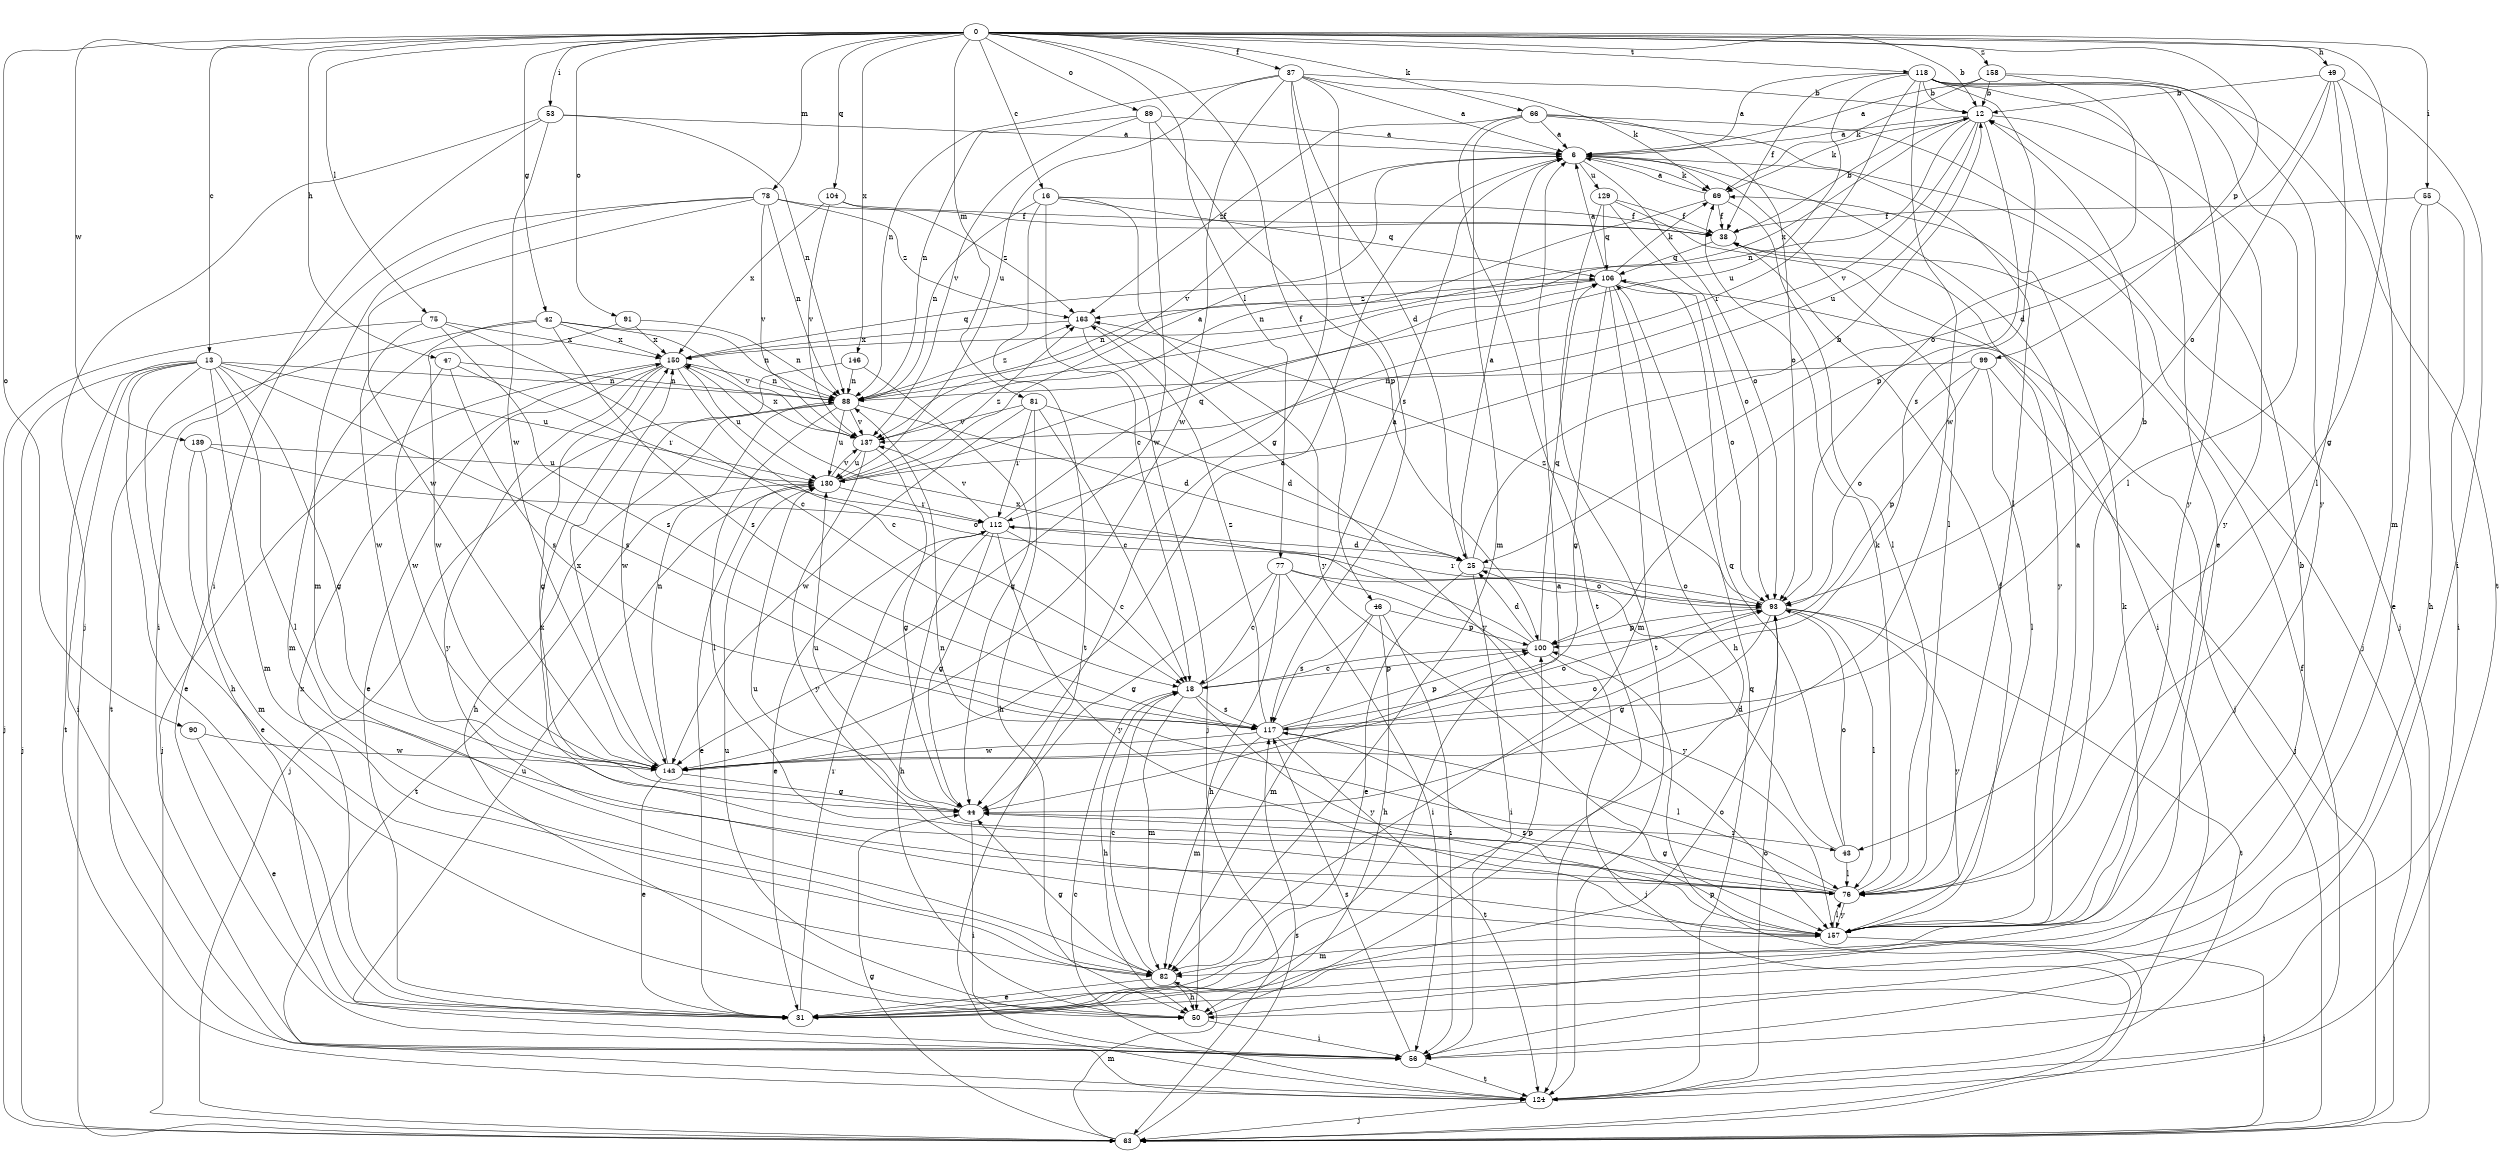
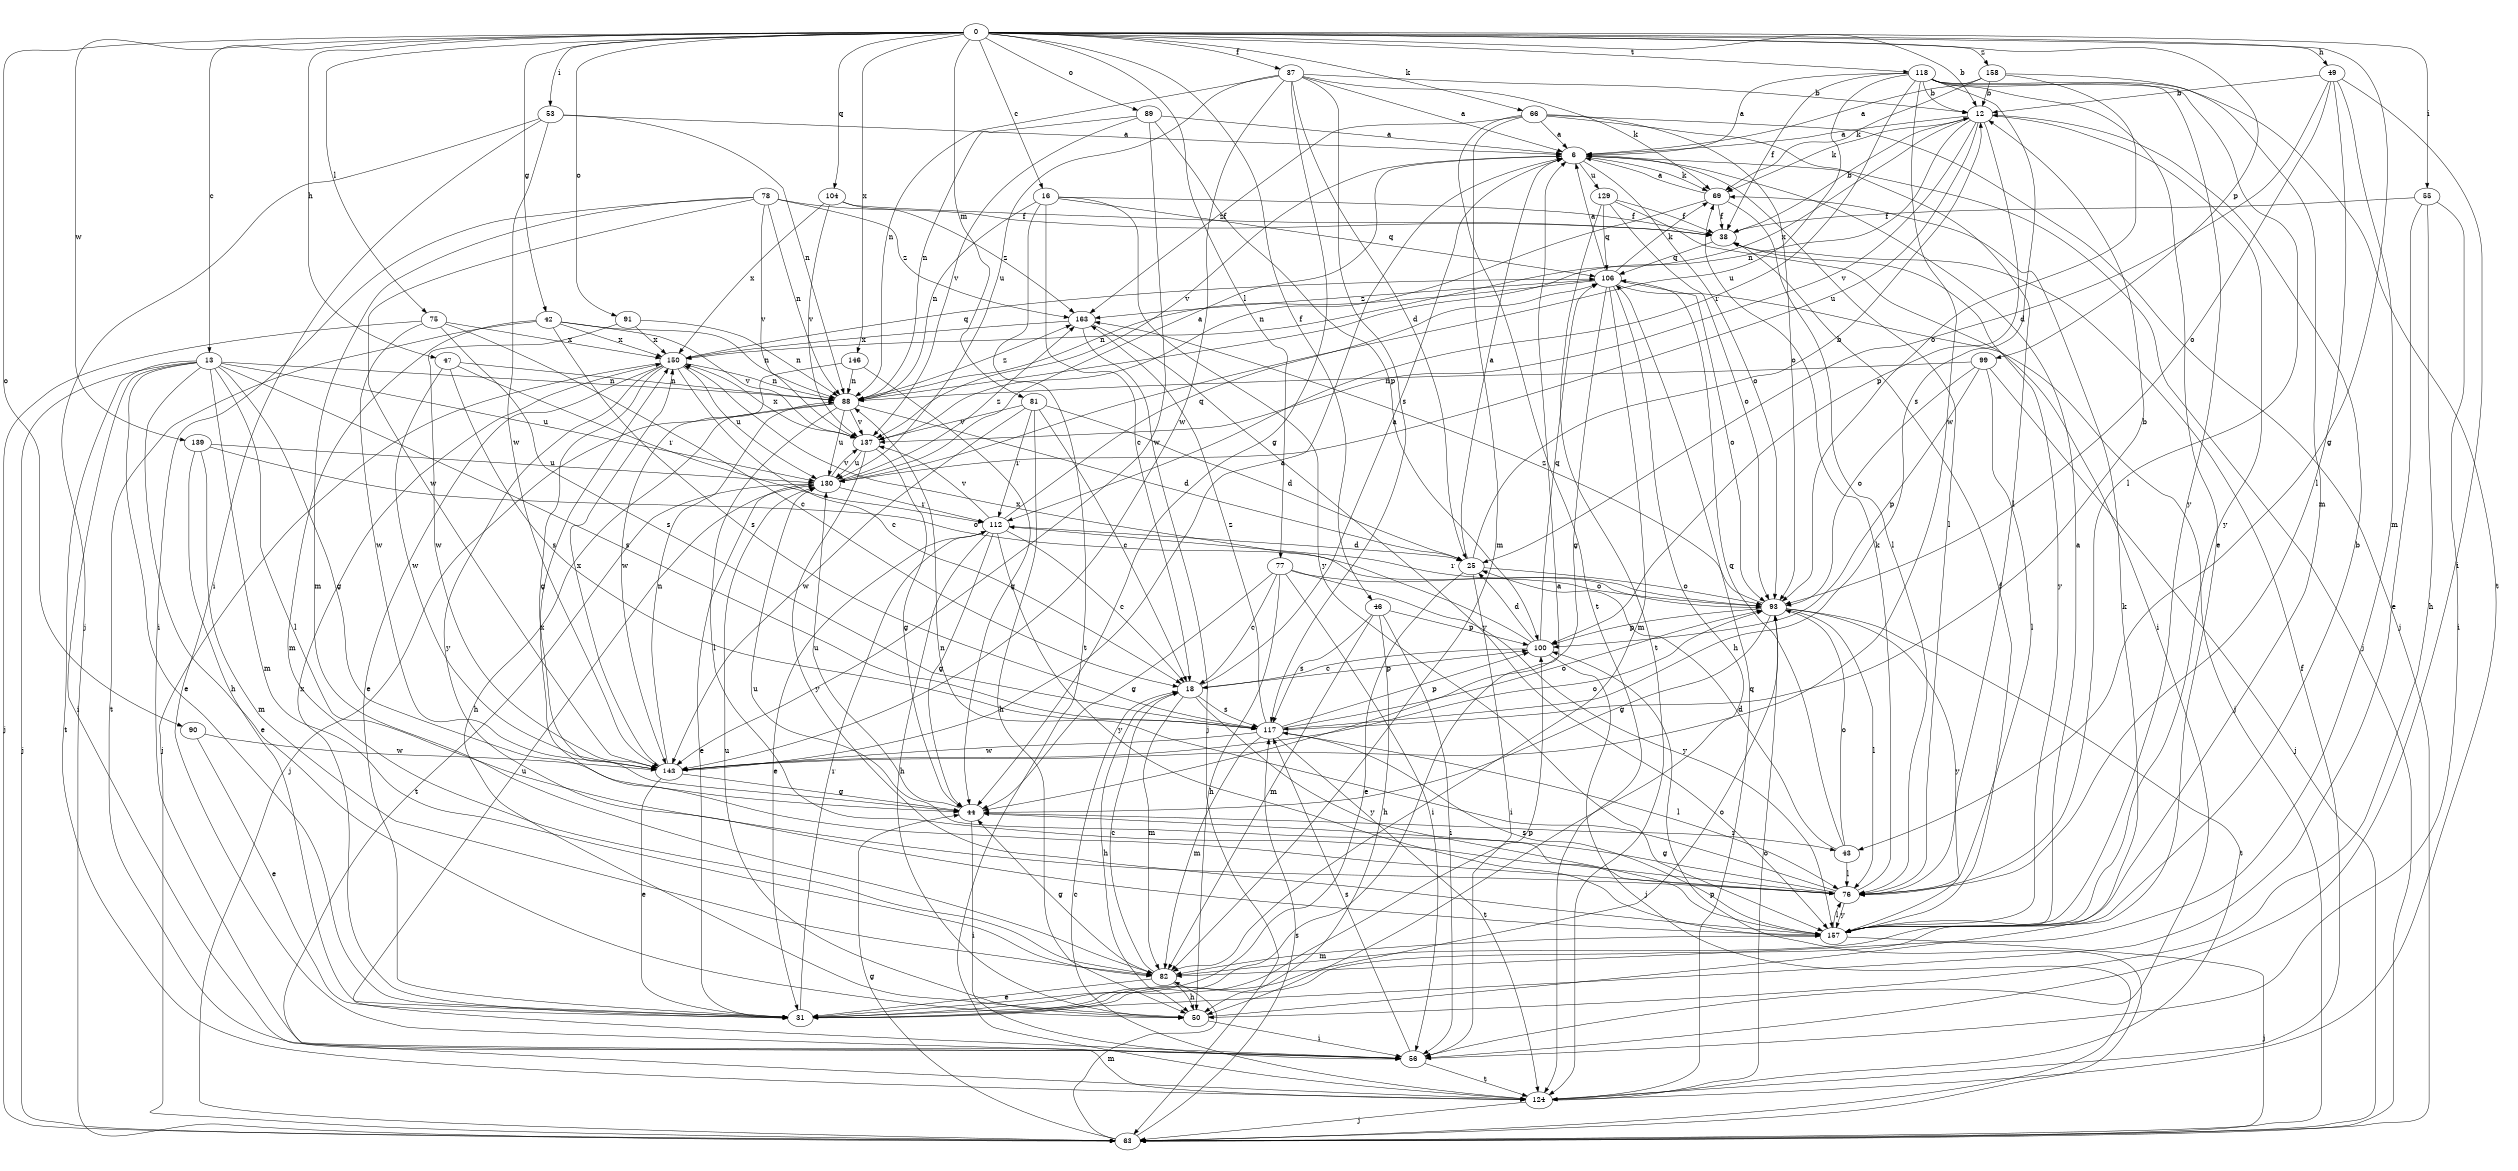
(819, 54) -> none
(2322, 505) -> (2322, 505)
(2090, 944) -> (2125, 899)
